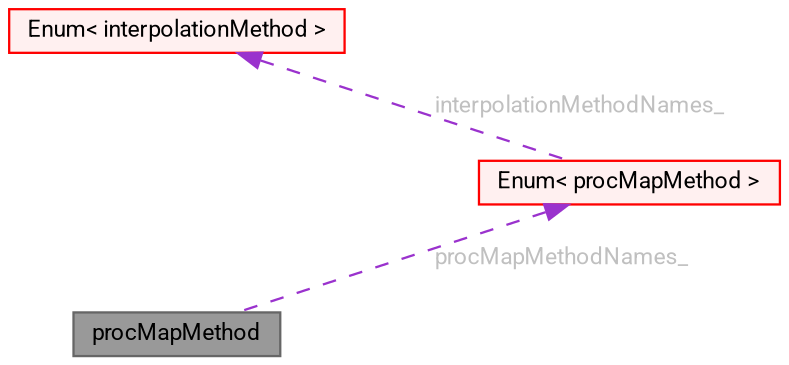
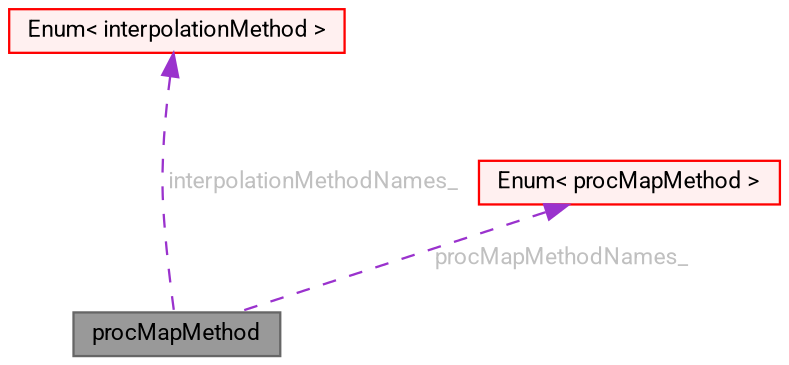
(415, 111) -> (163, 194)
